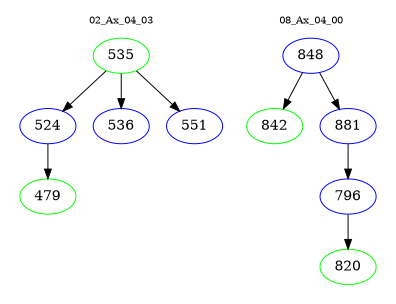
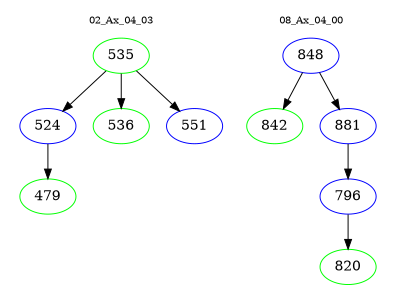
(121, 126) -> (121, 126)
